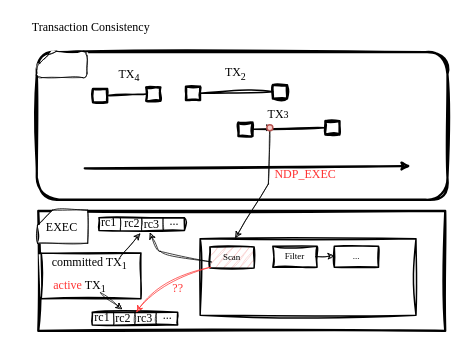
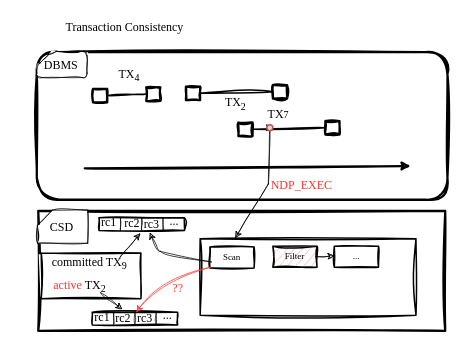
(90, 27) -> (124, 27)
none -> (60, 65)
(235, 74) -> (235, 104)
(278, 114) -> (278, 114)
(305, 173) -> (301, 185)
(62, 227) -> (62, 227)
(295, 257) -> (295, 257)
(232, 258) -> (232, 258)
(89, 264) -> (89, 264)
(80, 287) -> (80, 287)
